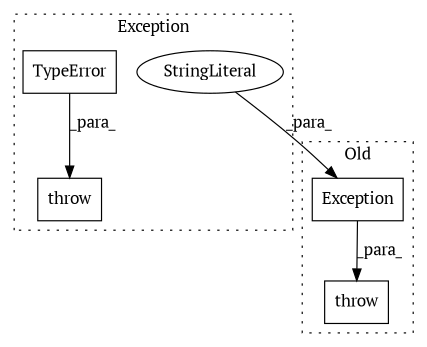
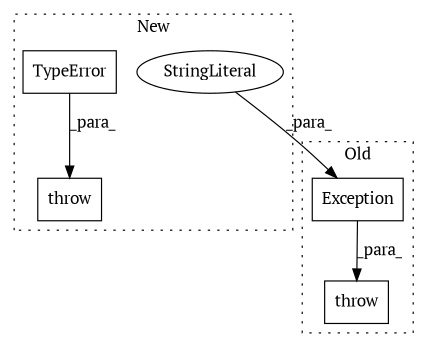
(153, 28) -> (153, 28)
